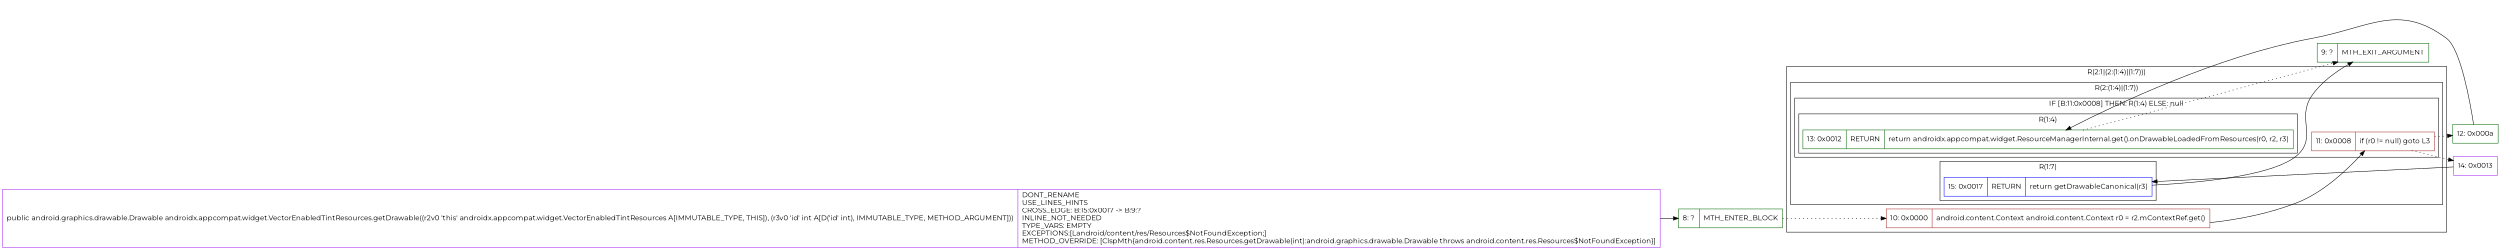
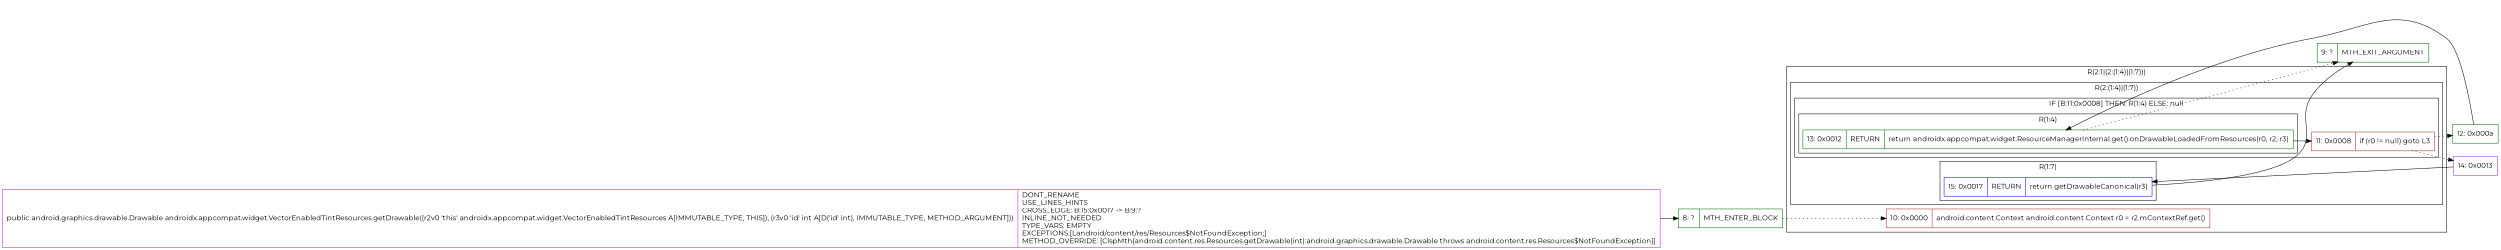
(2301, 201) -> (2300, 141)
